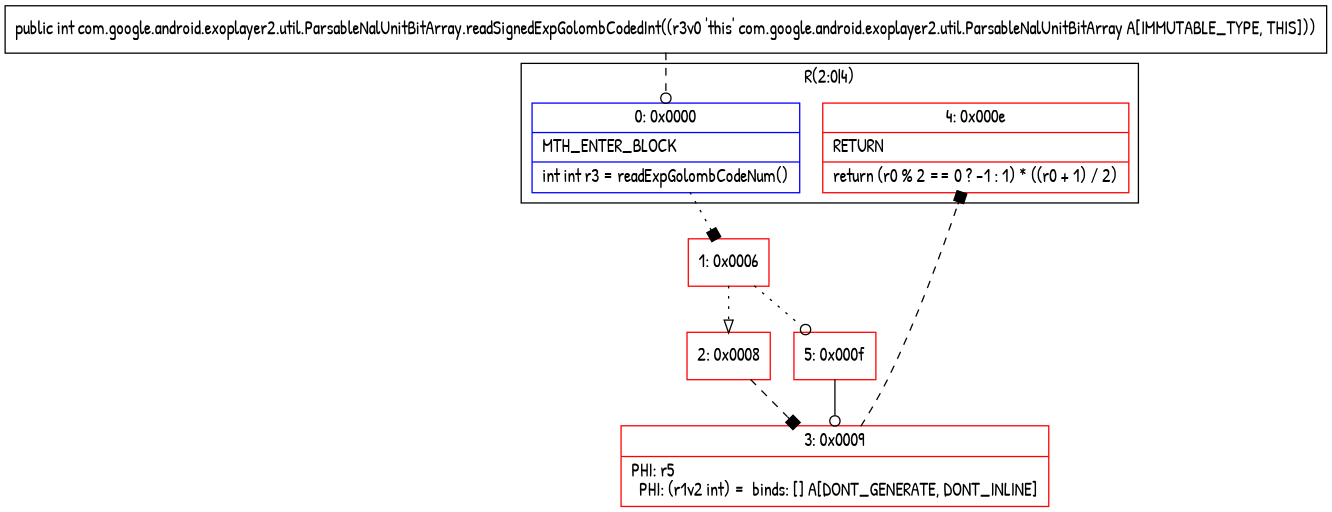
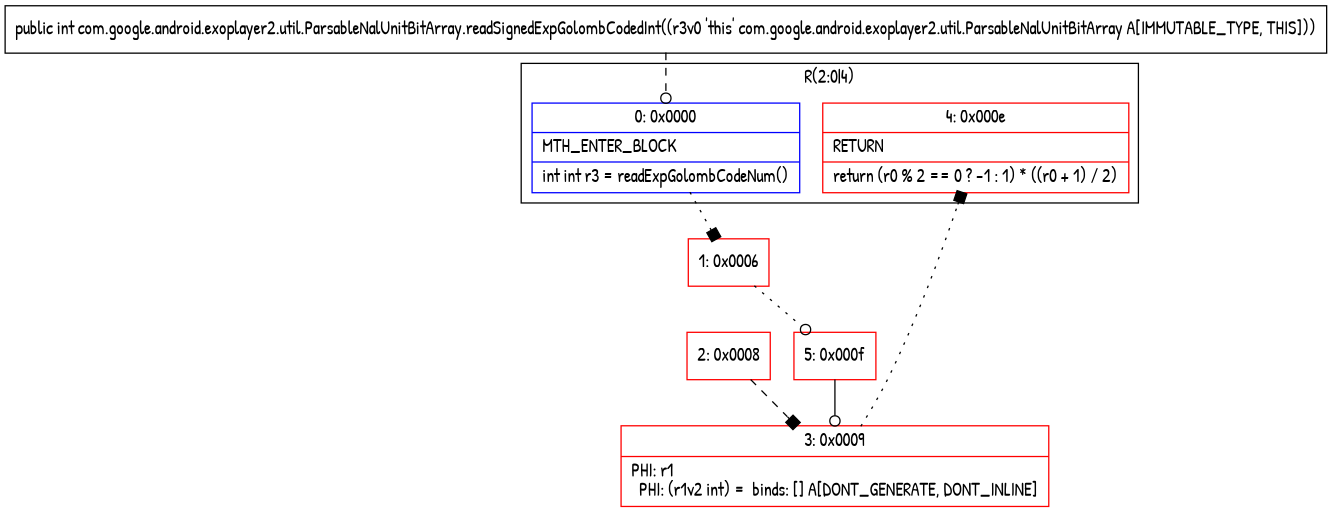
(729, 303) -> none
(915, 318) -> (915, 318)
(655, 471) -> (655, 471)
